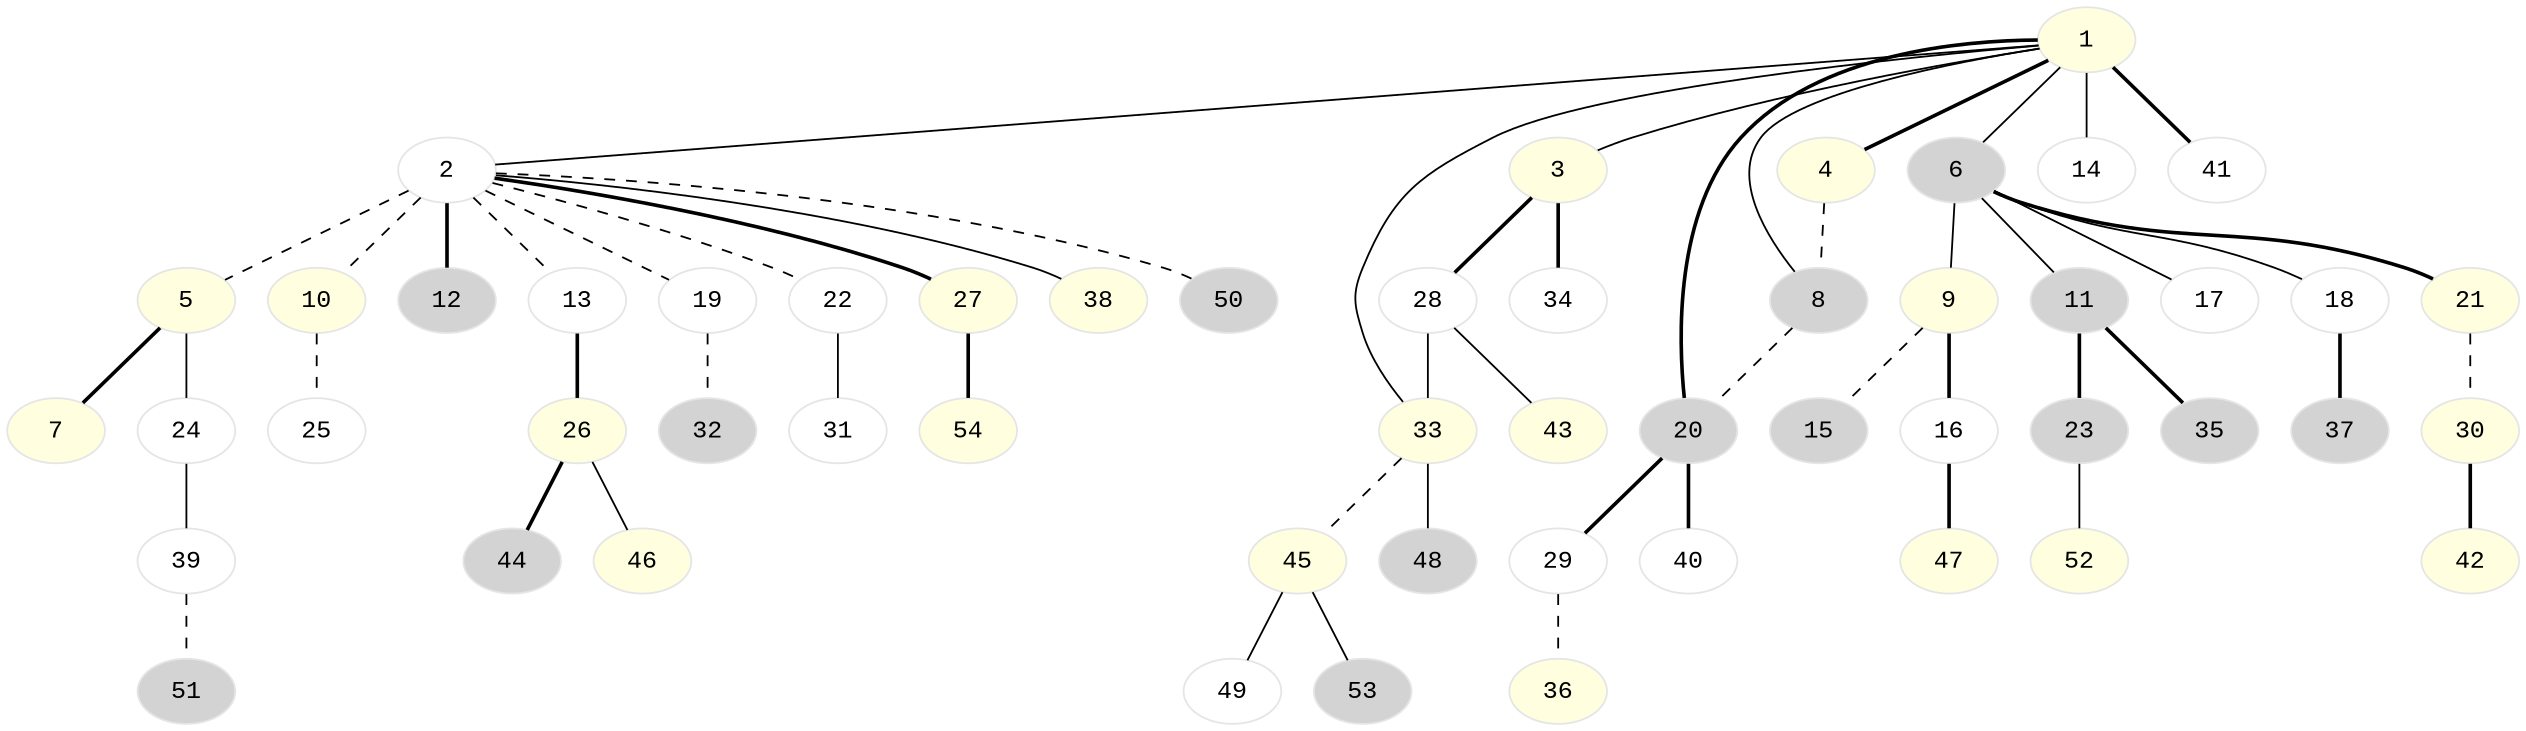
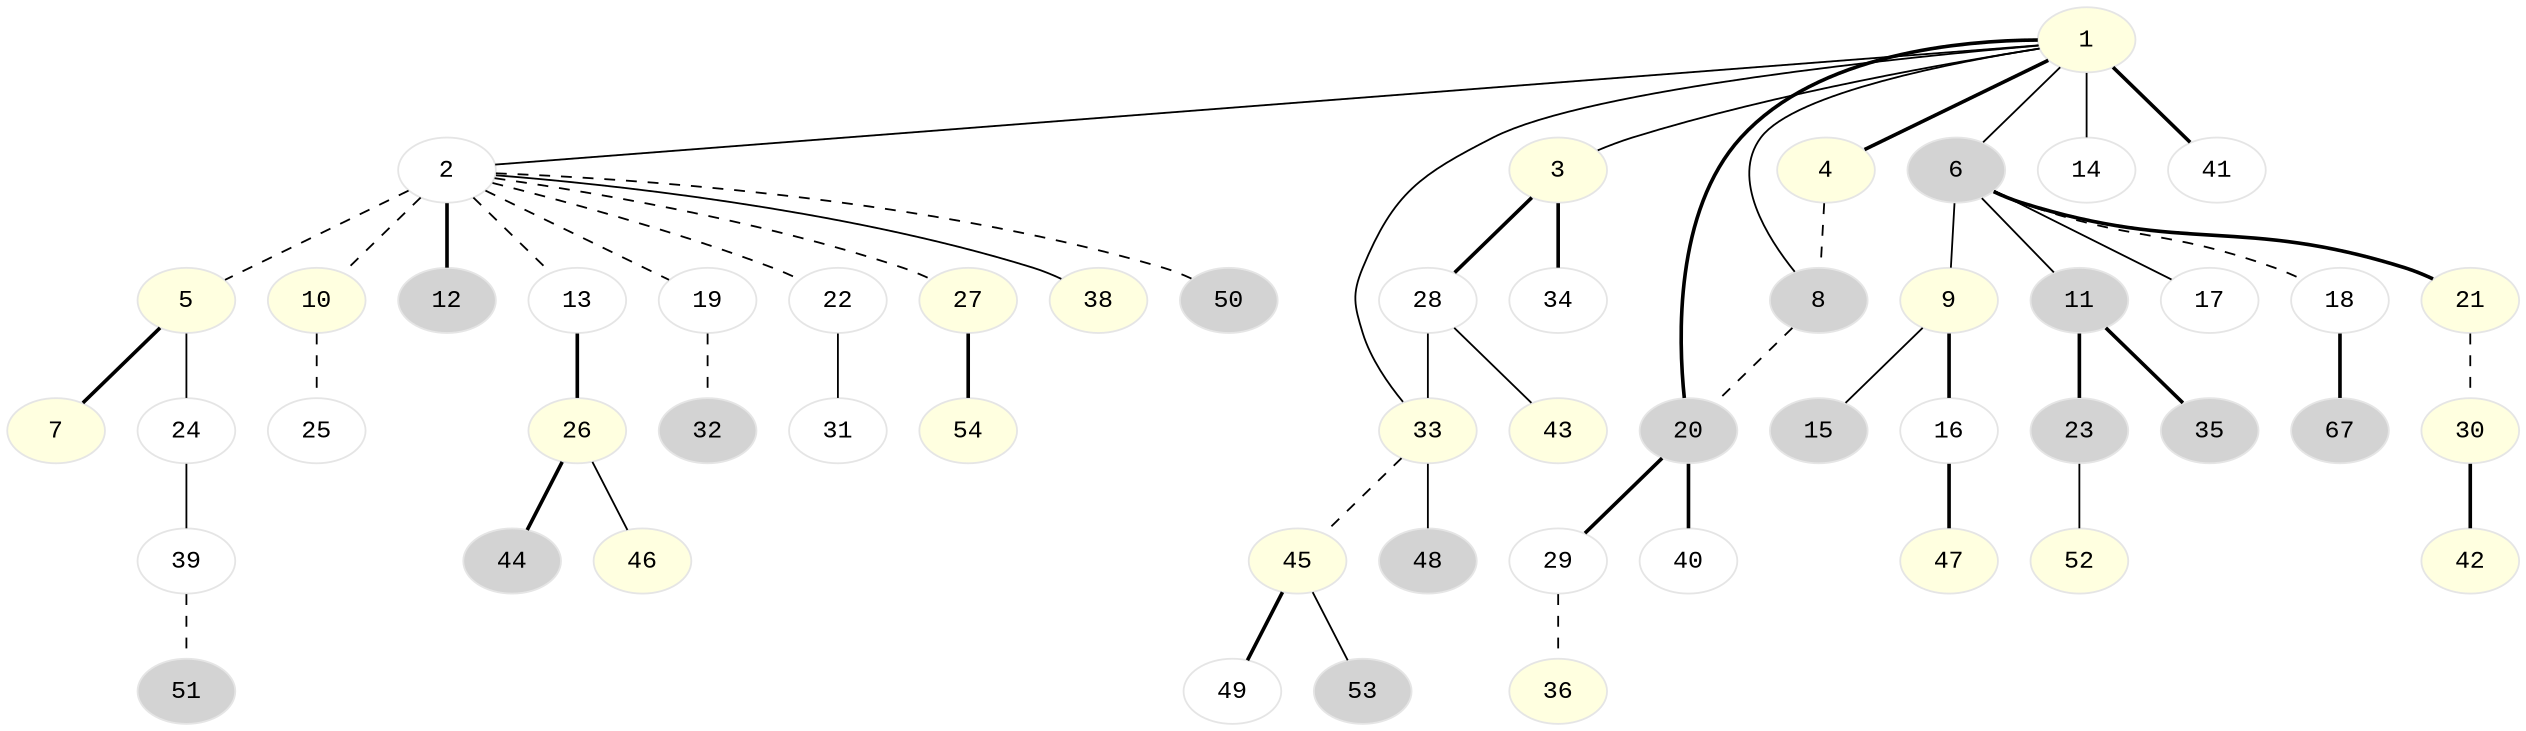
(715, 218) -> (715, 218)
(2203, 246) -> (2203, 246)
(1884, 365) -> (1884, 365)
(2340, 431) -> (2340, 431)
(1265, 626) -> (1265, 626)
